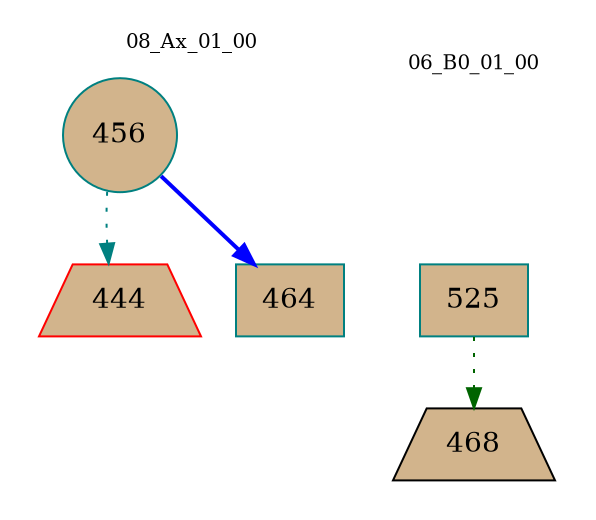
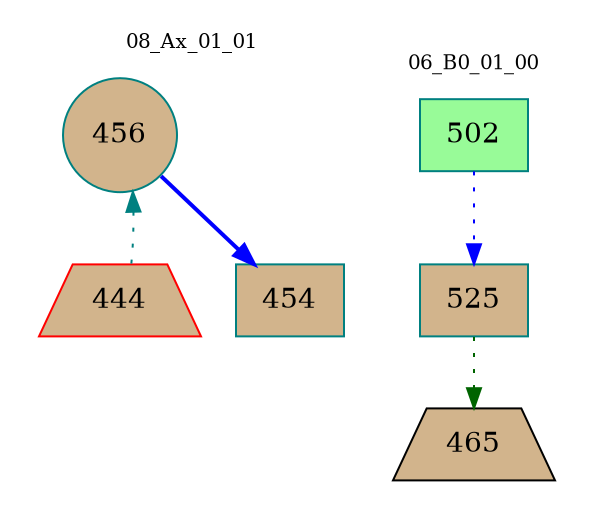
(192, 43) -> (192, 43)
none -> (474, 135)
(107, 218) -> (133, 238)
(290, 300) -> (290, 300)
(474, 444) -> (474, 444)
